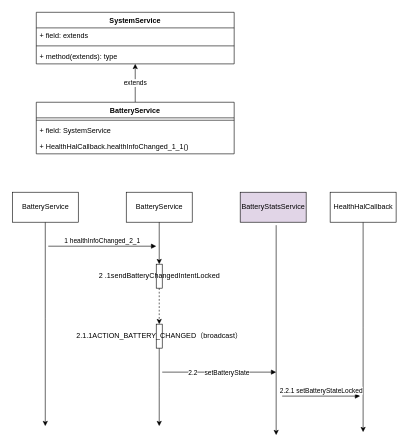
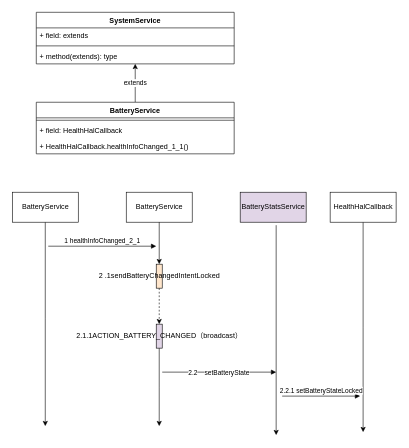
(78, 131) -> (84, 131)
(159, 276) -> (159, 276)
(159, 336) -> (159, 336)
